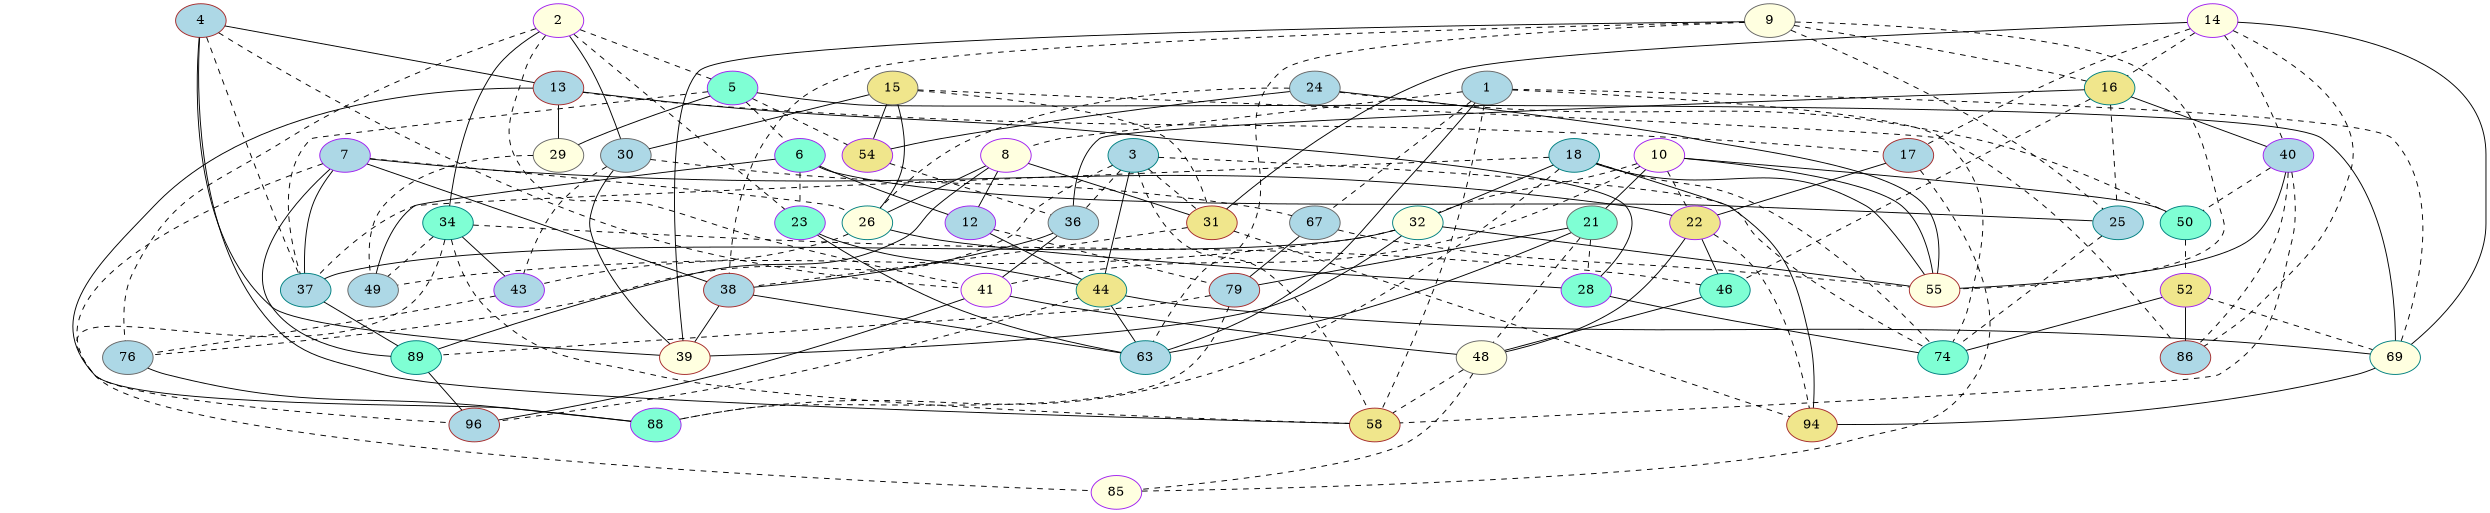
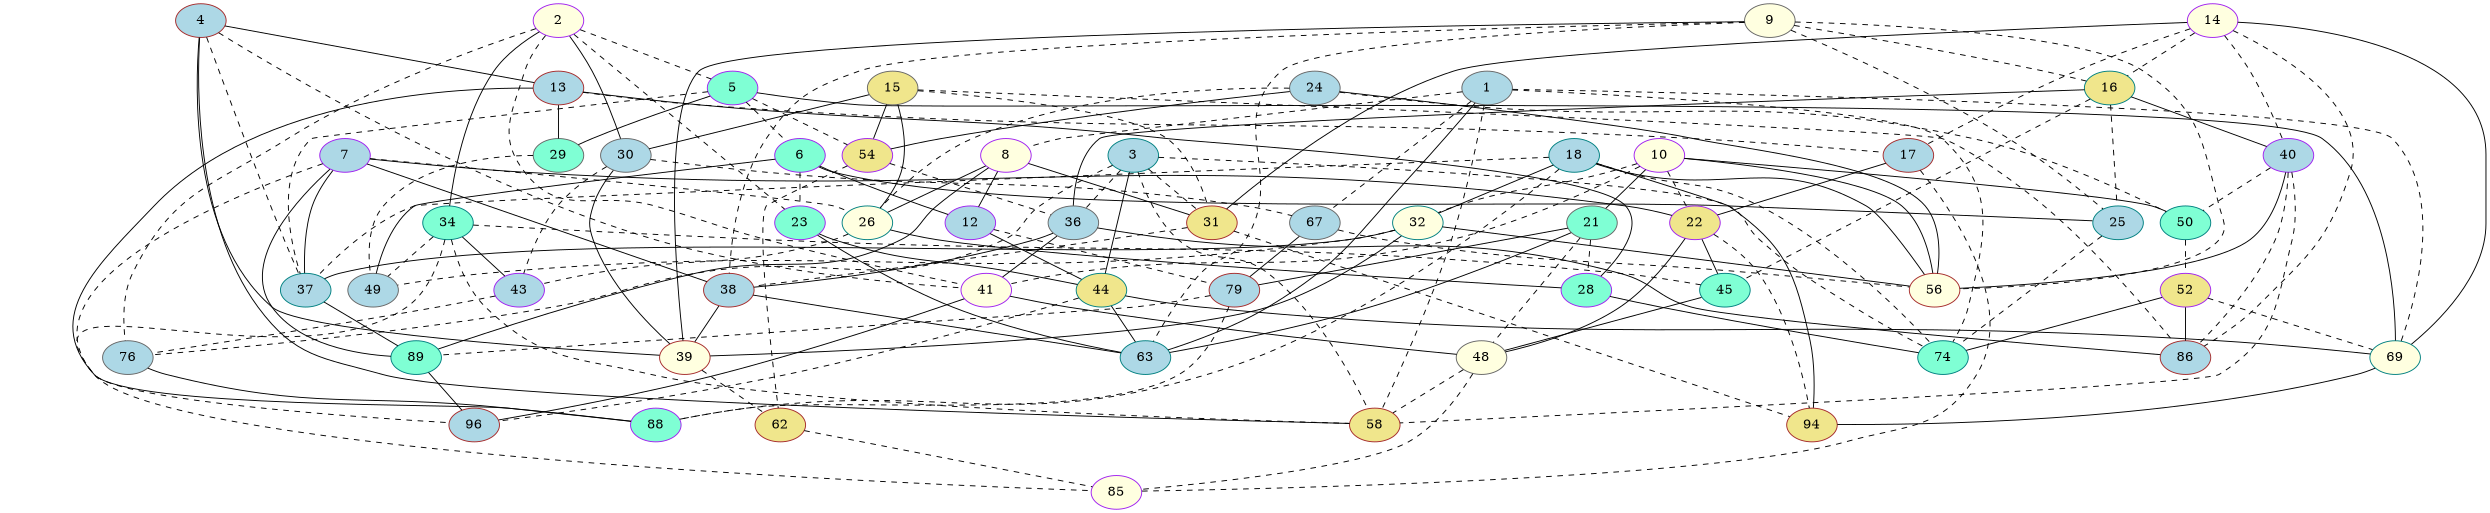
(558, 155) -> (558, 155)
none -> (1655, 290)
(1725, 290) -> (1725, 290)
(1935, 290) -> (1935, 290)
none -> (780, 425)
